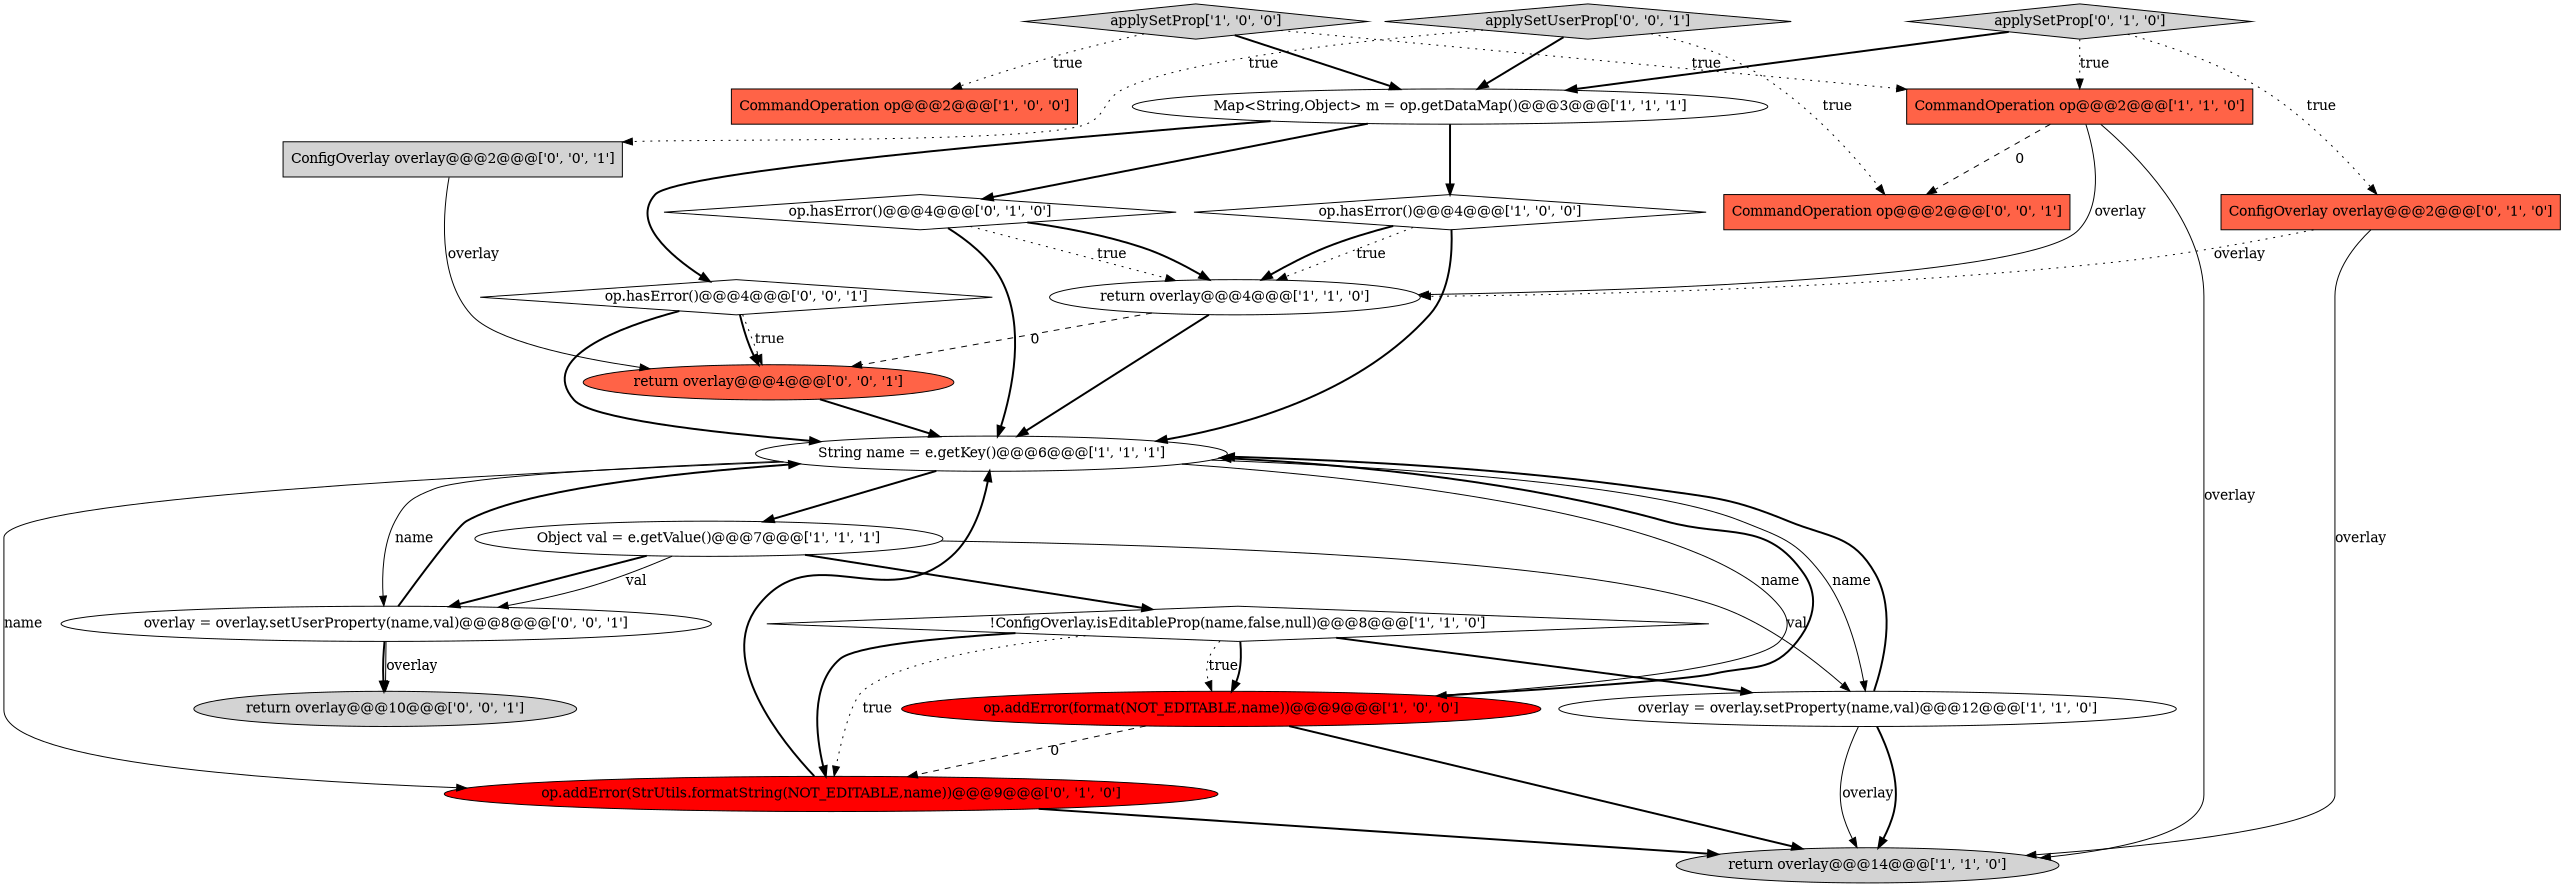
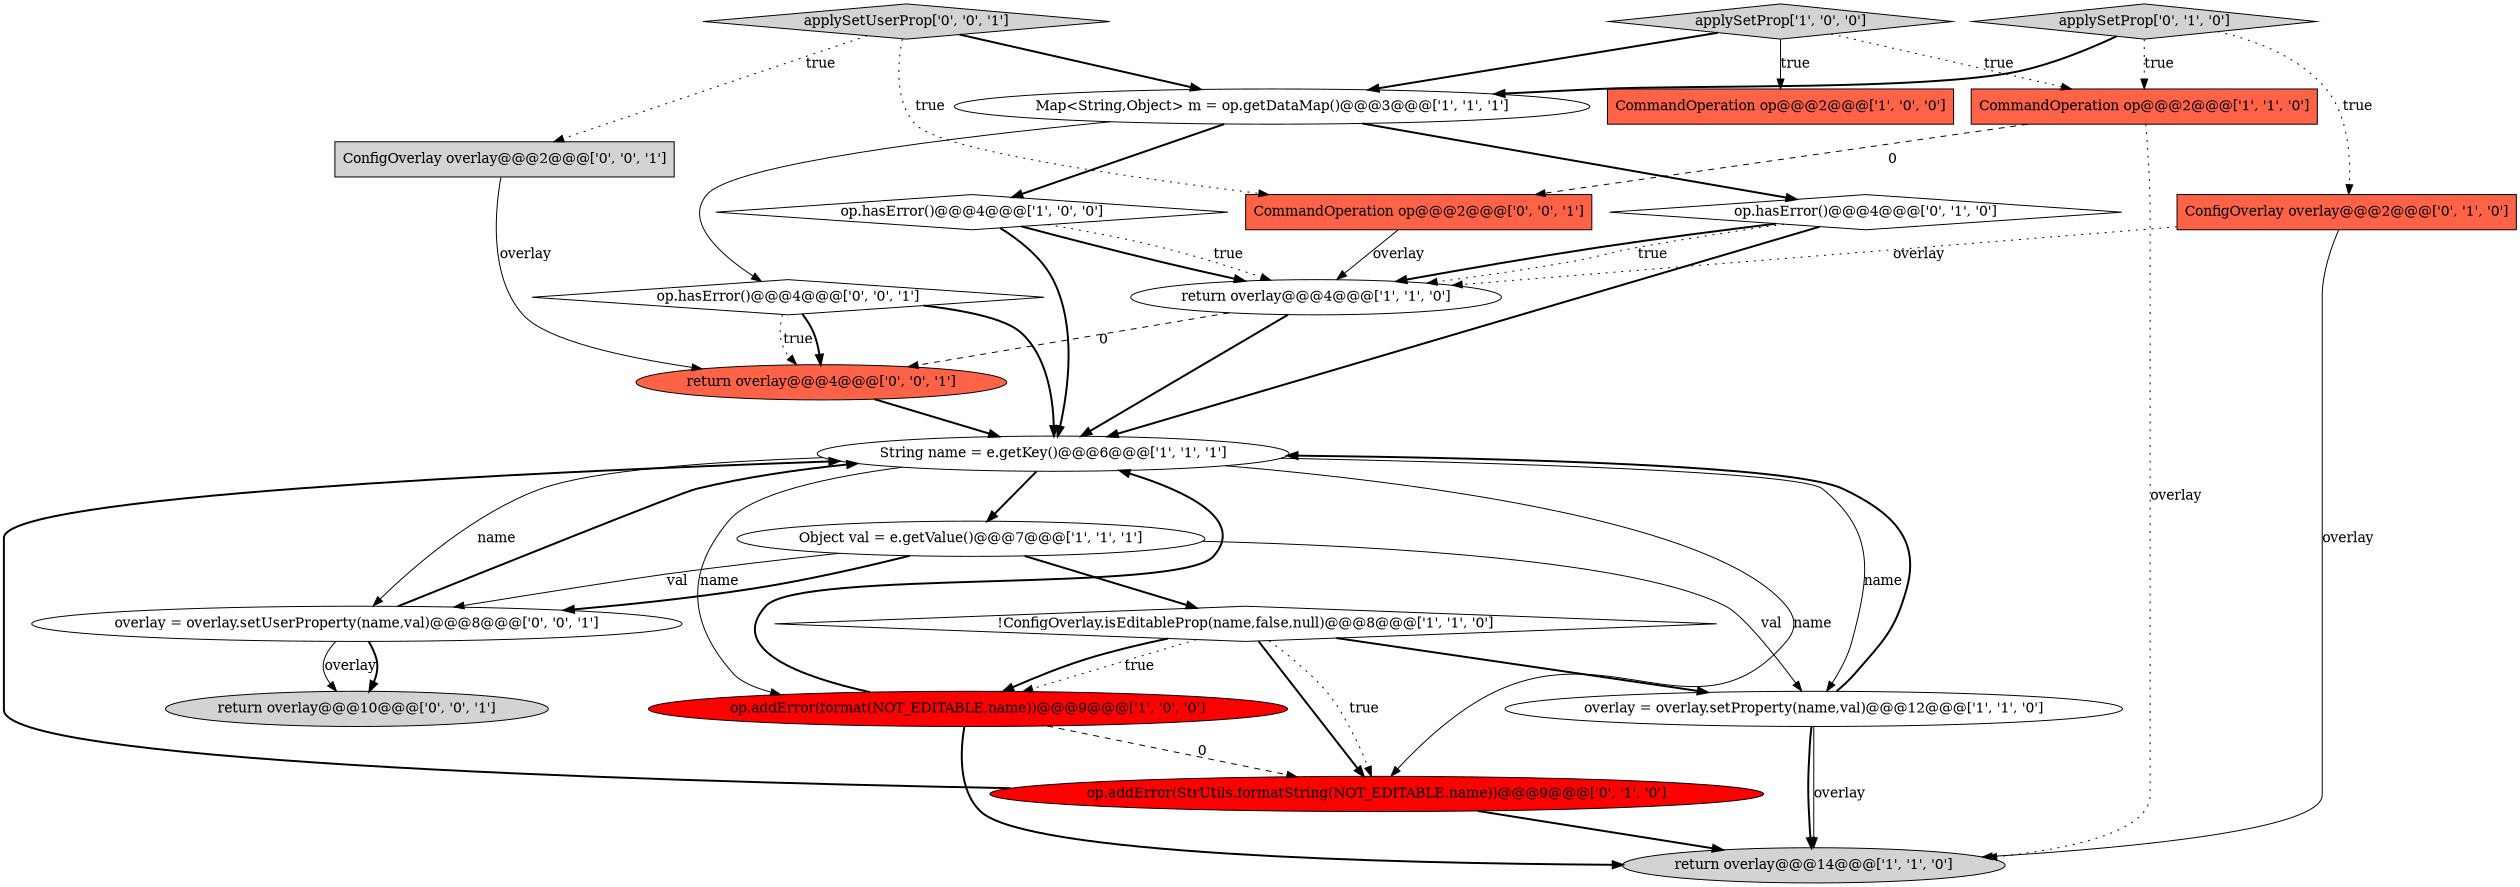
(1052, 57) -> (1781, 59)
(909, 154) -> (853, 154)
(1812, 279) -> (1371, 252)
(2204, 530) -> (2150, 547)
